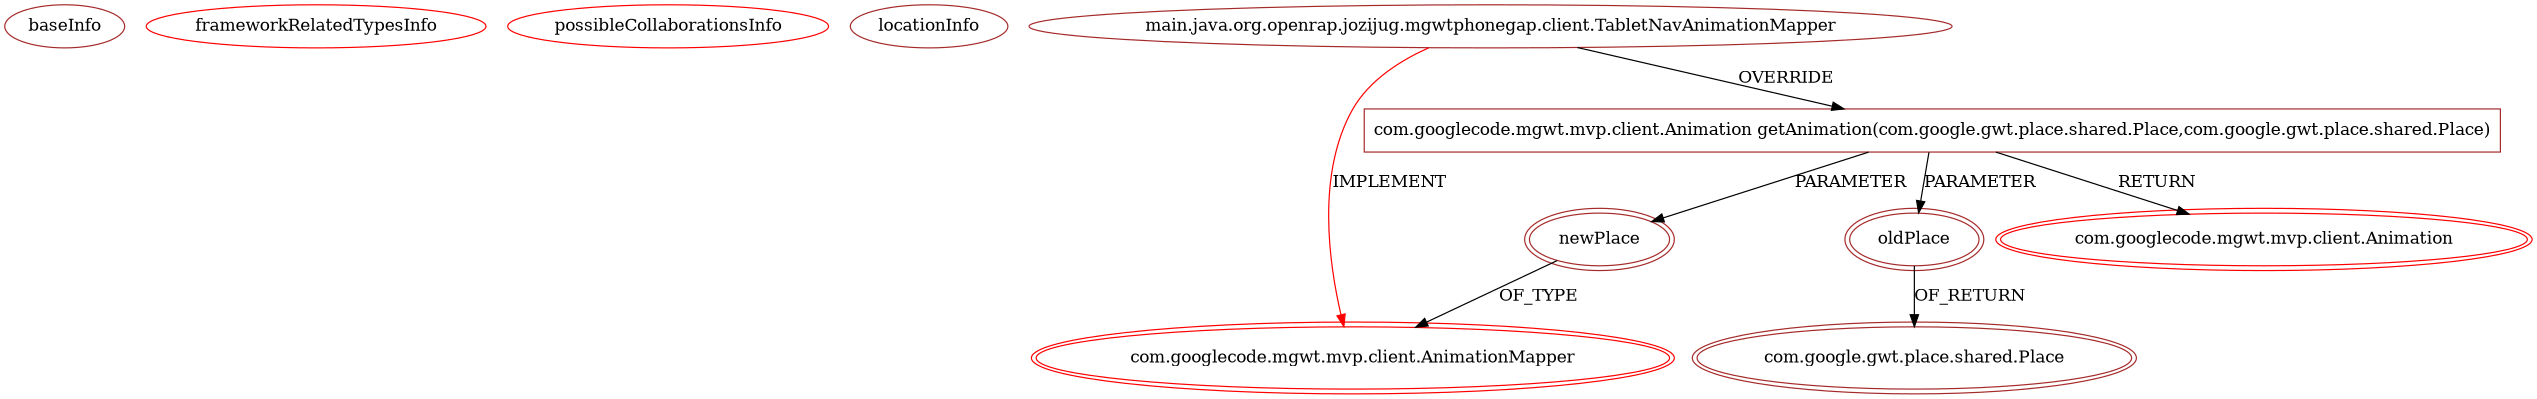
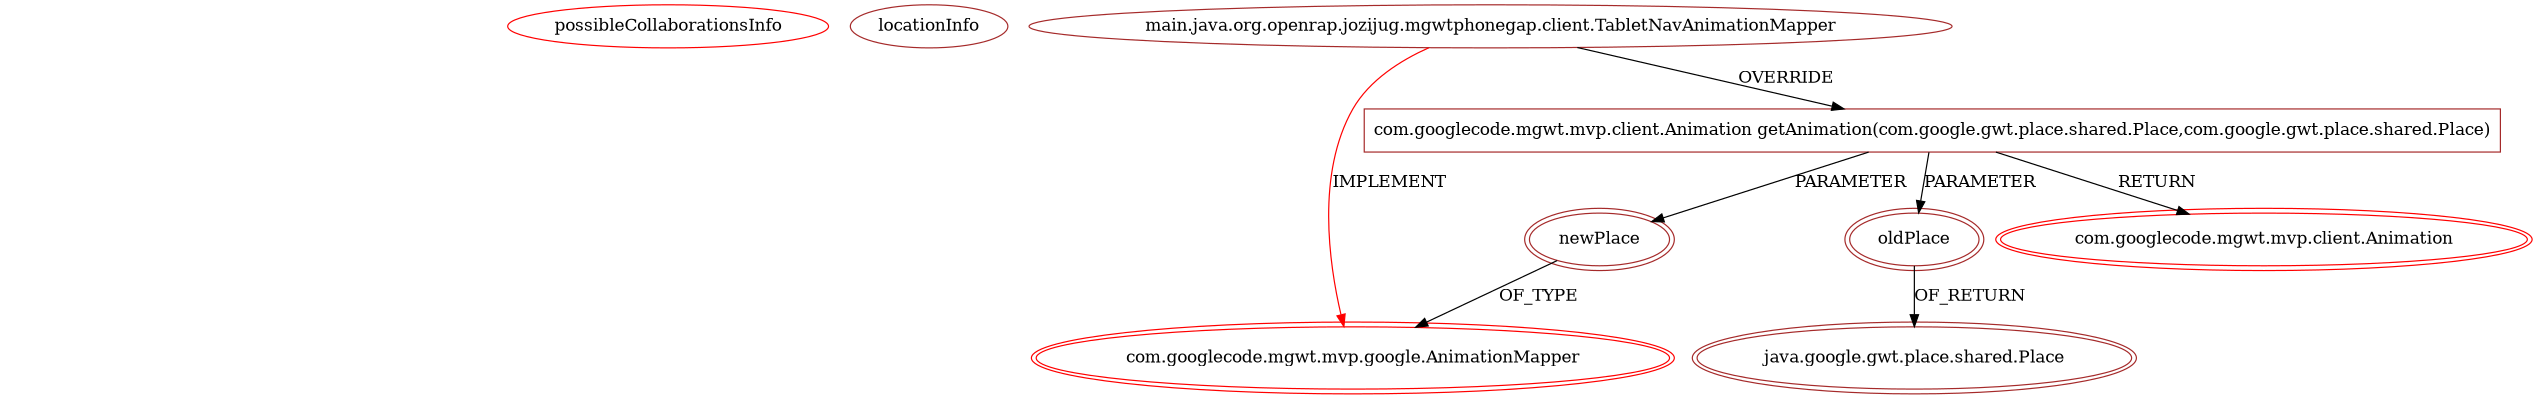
(65, 26) -> none
(316, 26) -> none
(1353, 358) -> (1353, 358)
(1914, 358) -> (1914, 358)
